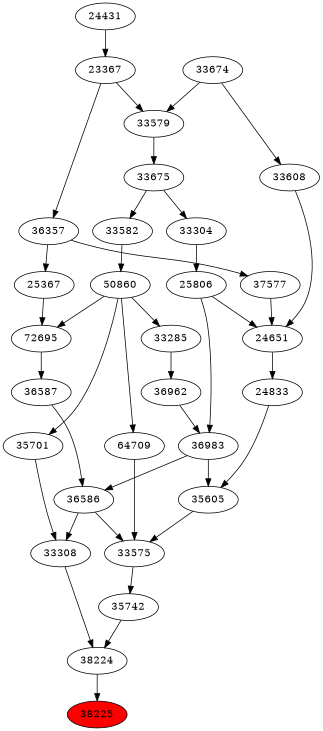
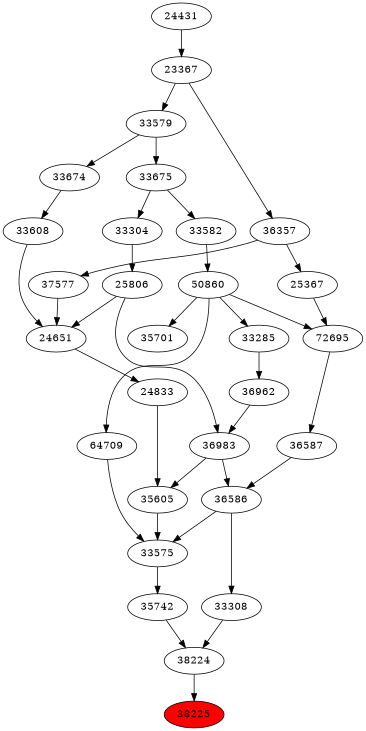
(186, 94) -> (116, 149)
(43, 497) -> none
